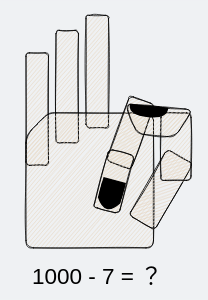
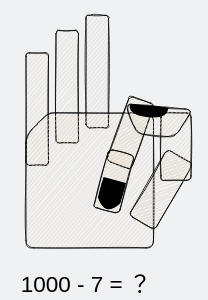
(97, 276) -> (86, 284)
